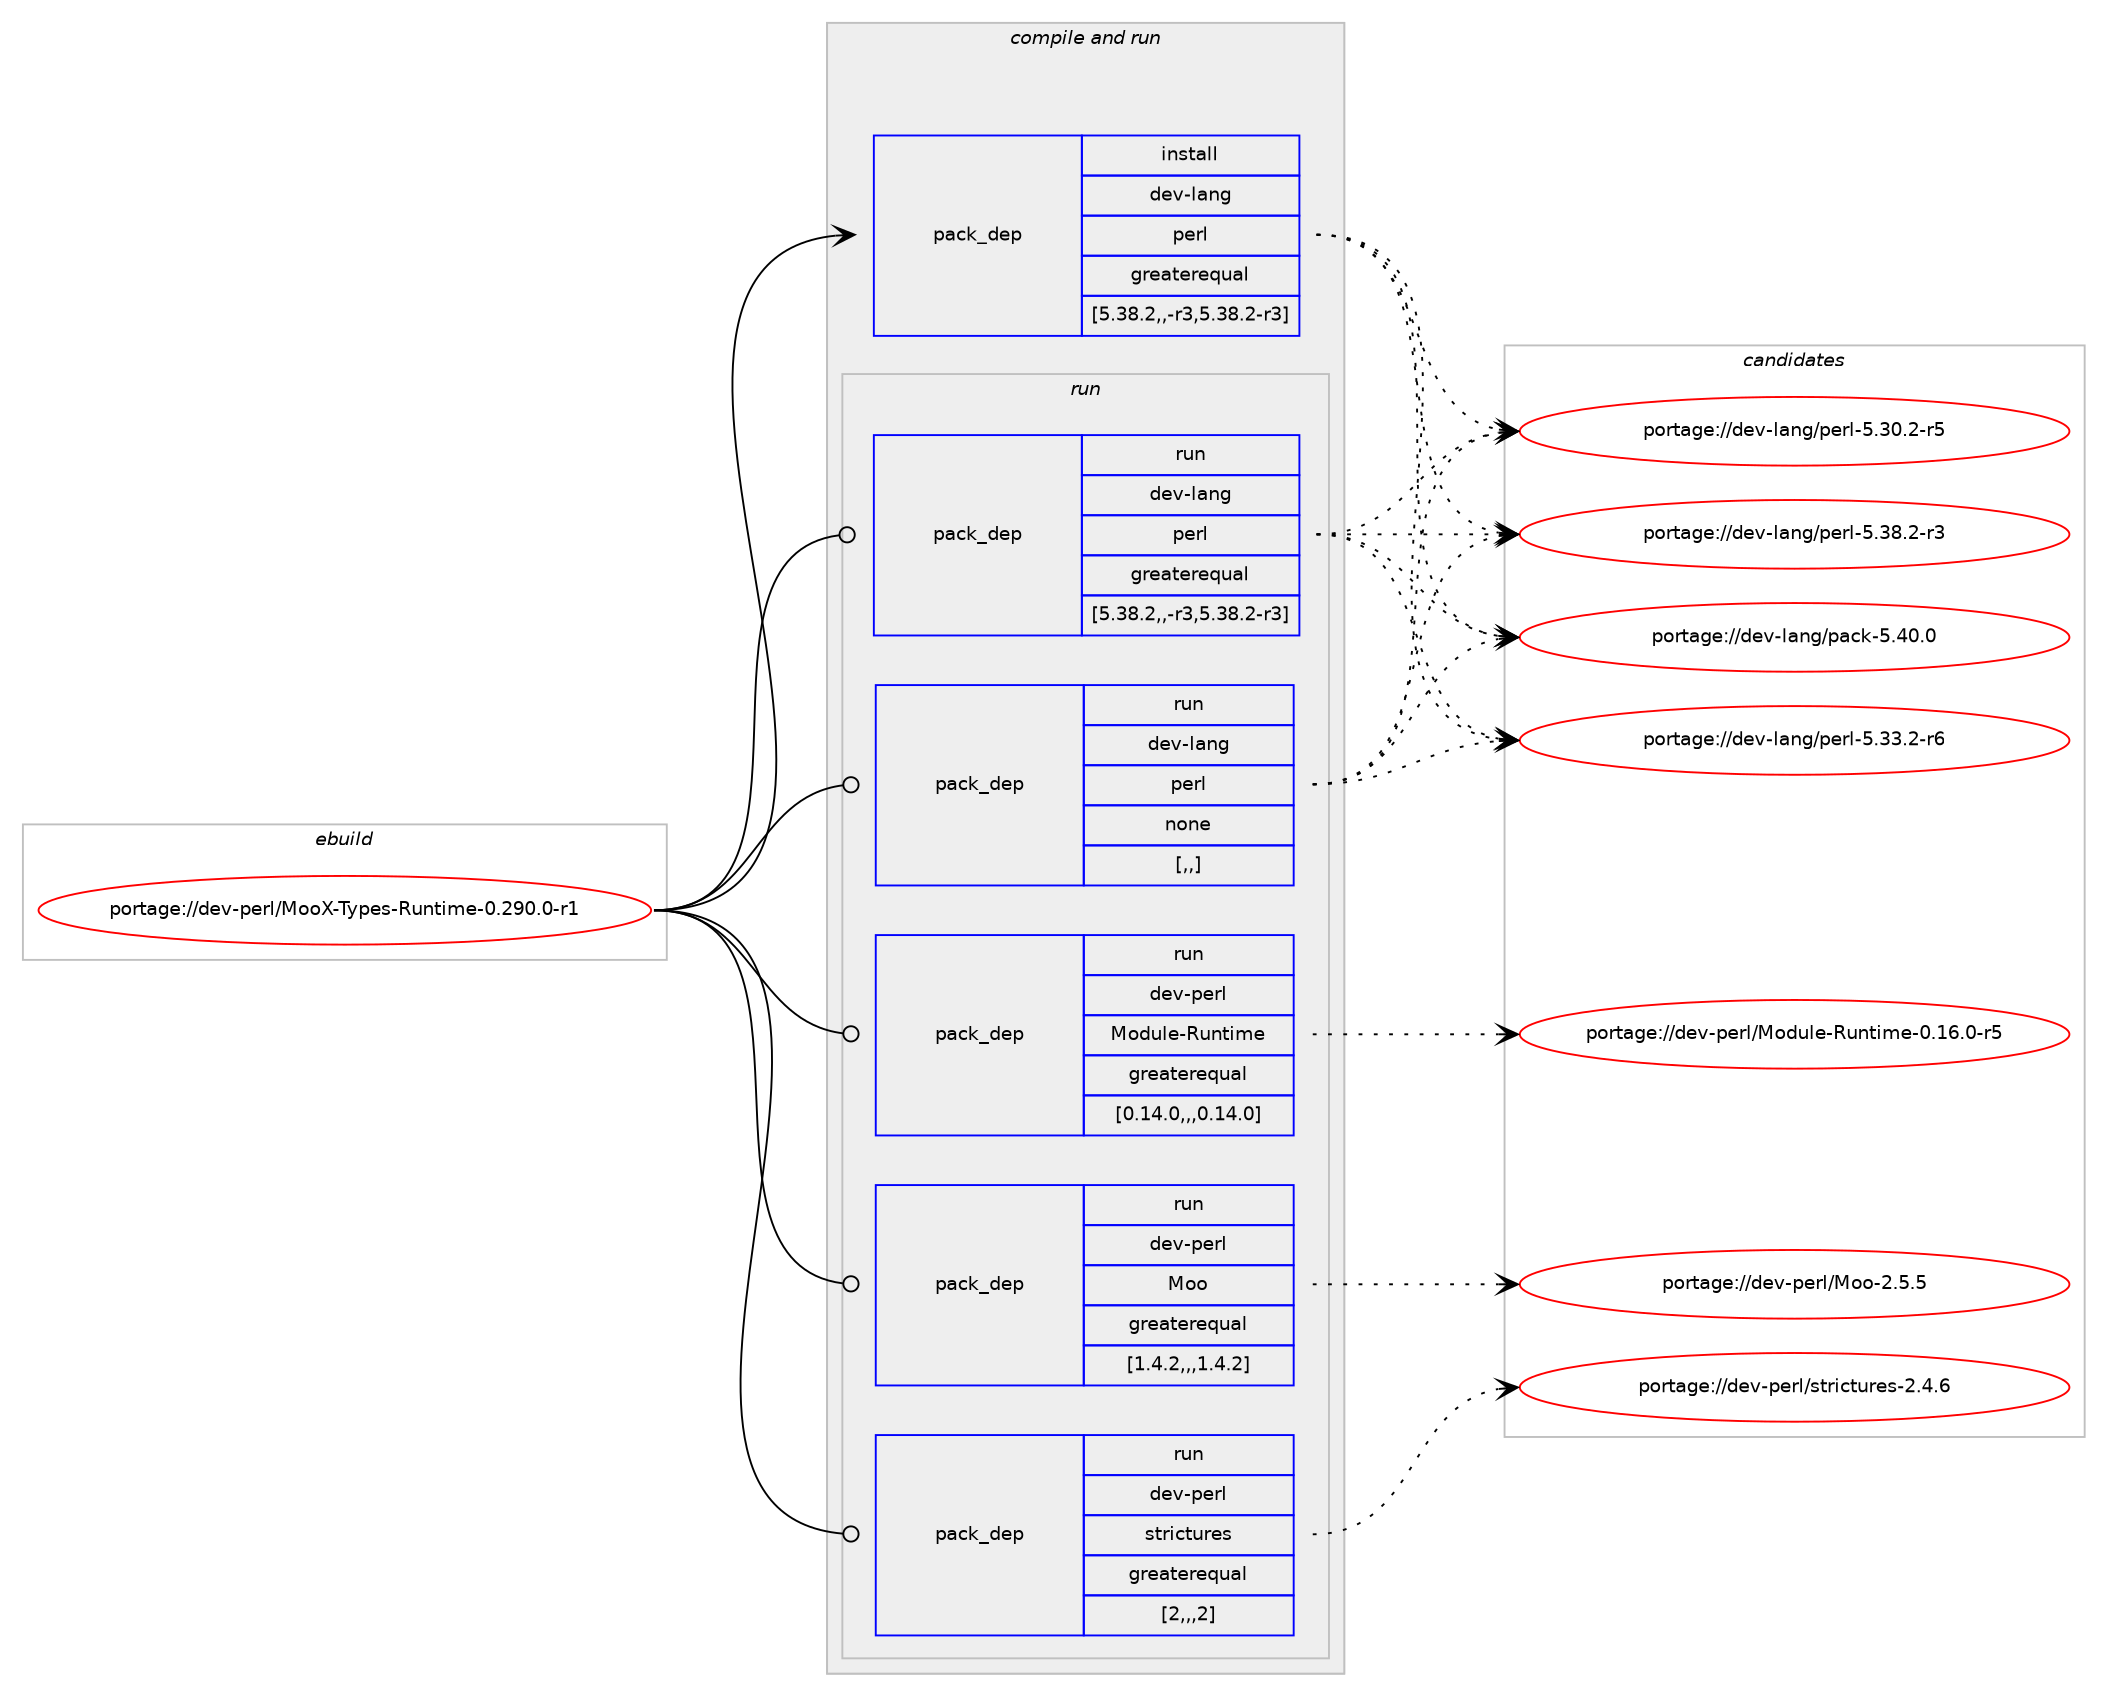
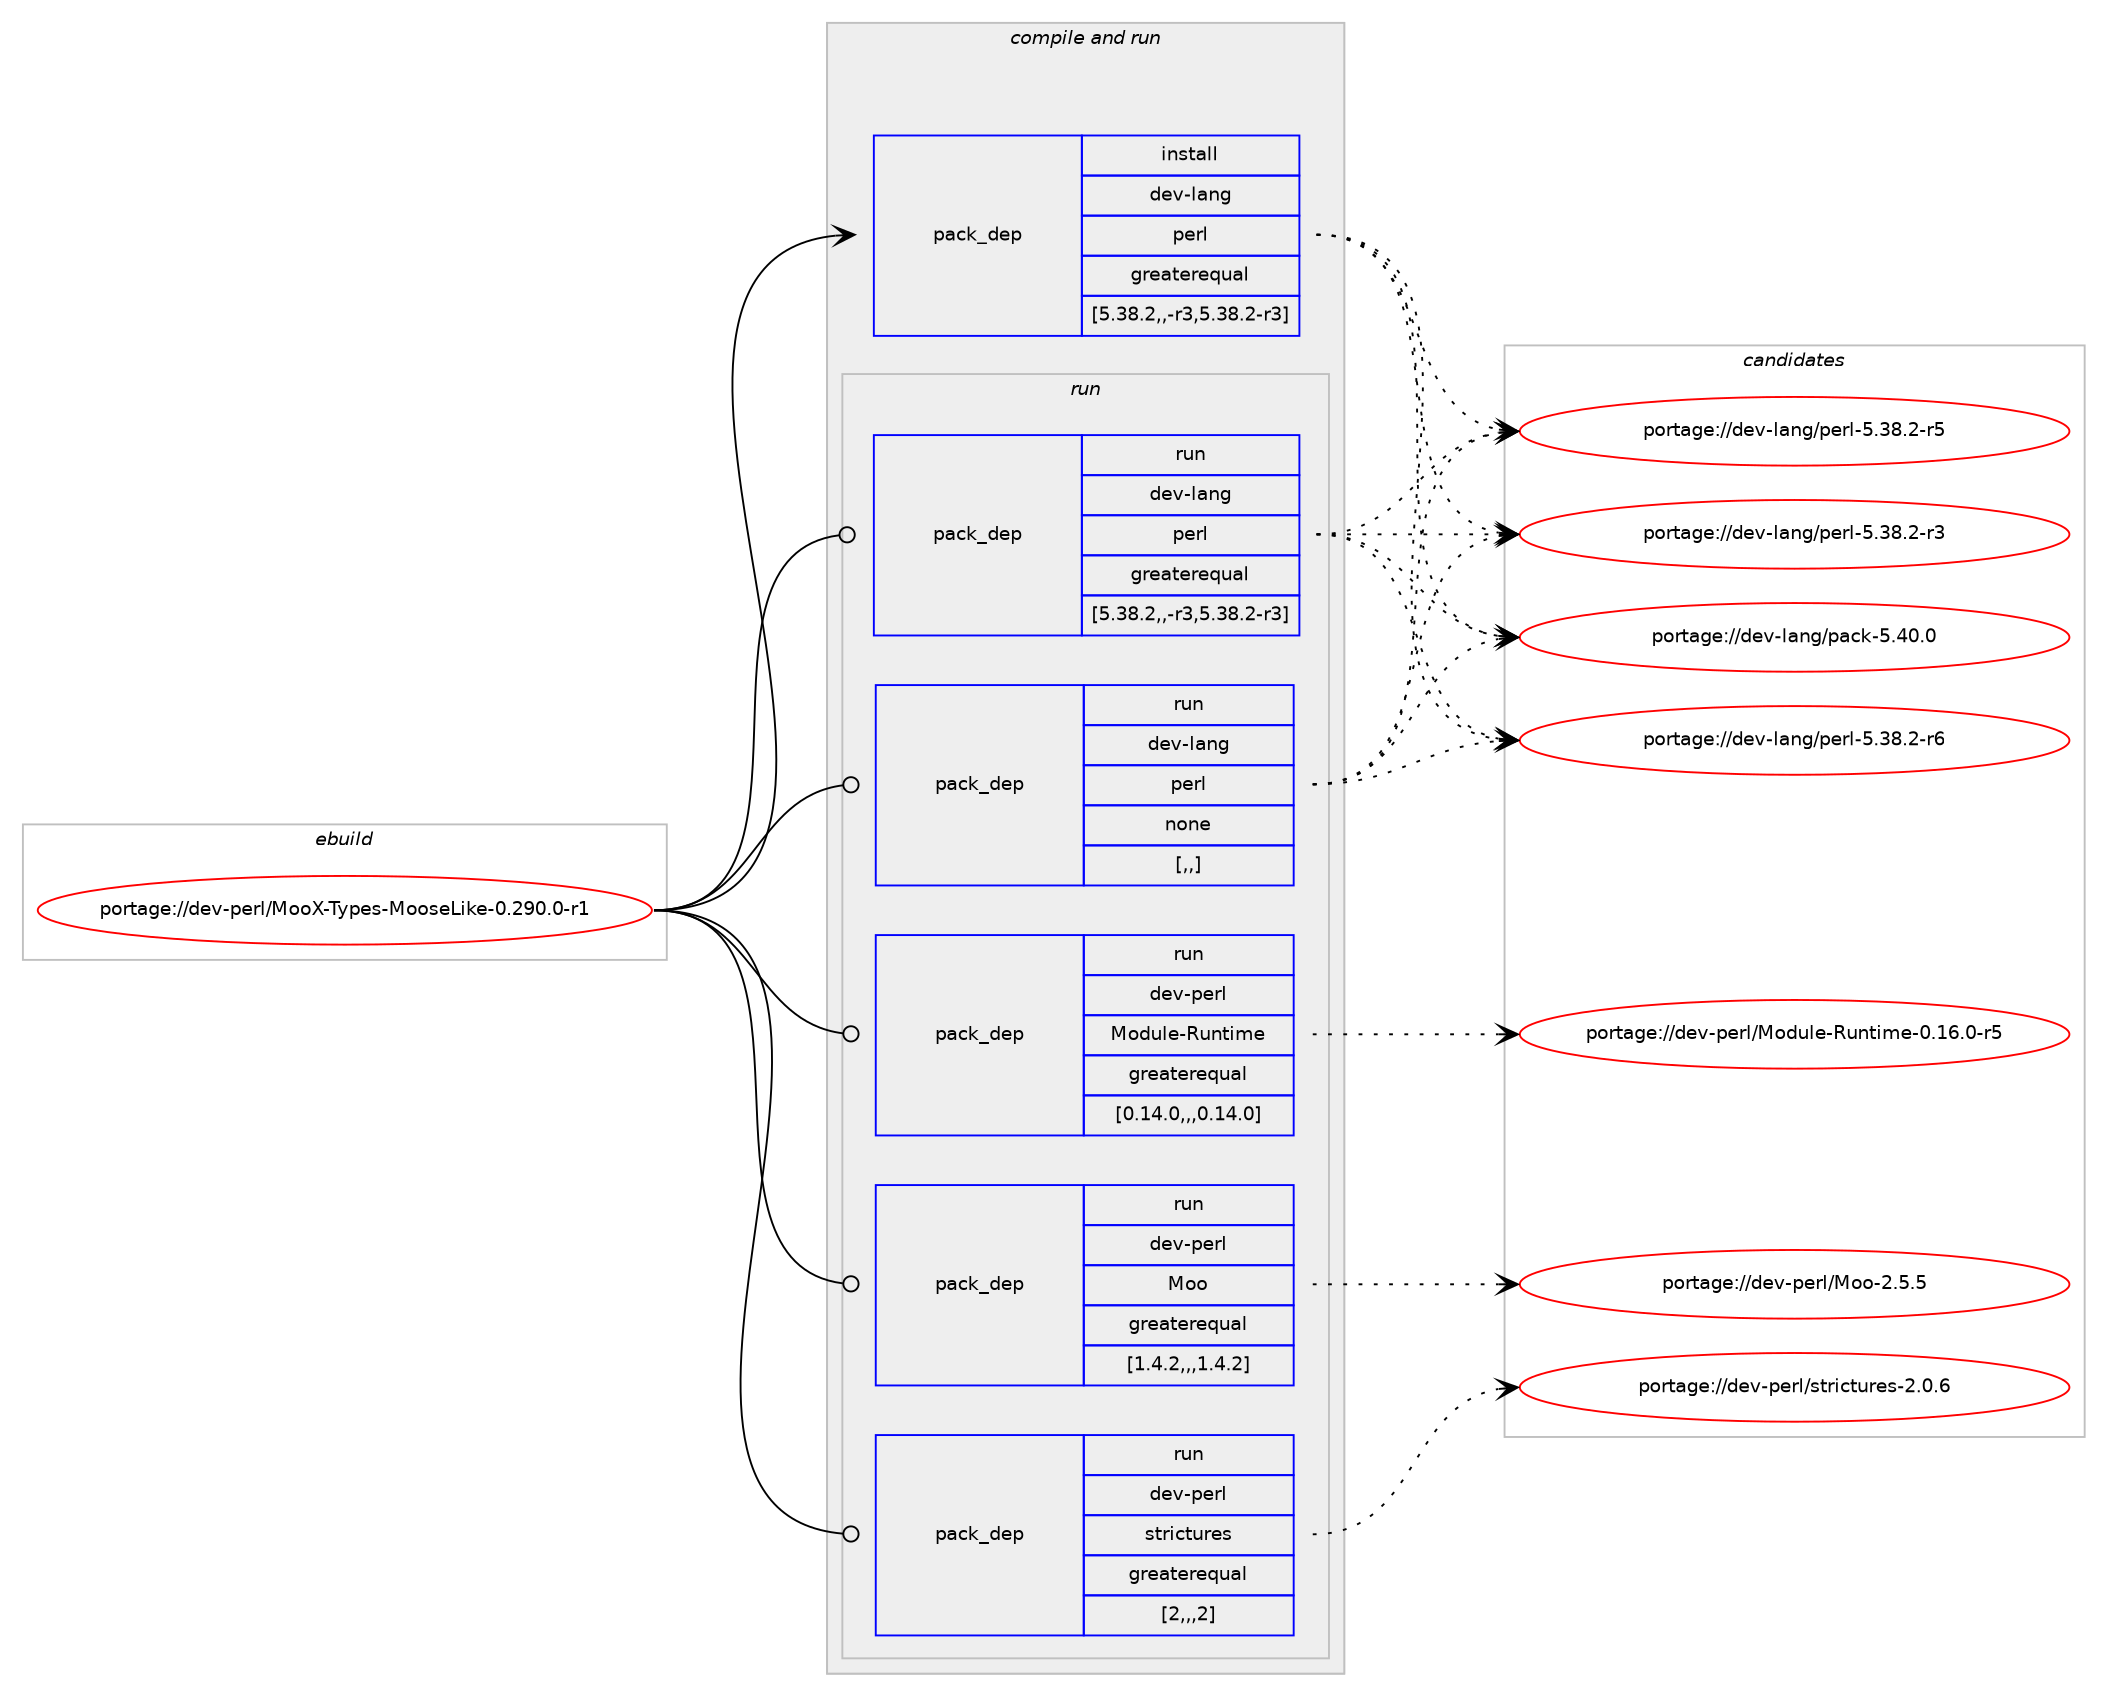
(1795, 431) -> (1795, 431)
(1795, 740) -> (1795, 740)
(345, 910) -> (345, 910)
(1795, 1387) -> (1795, 1387)
